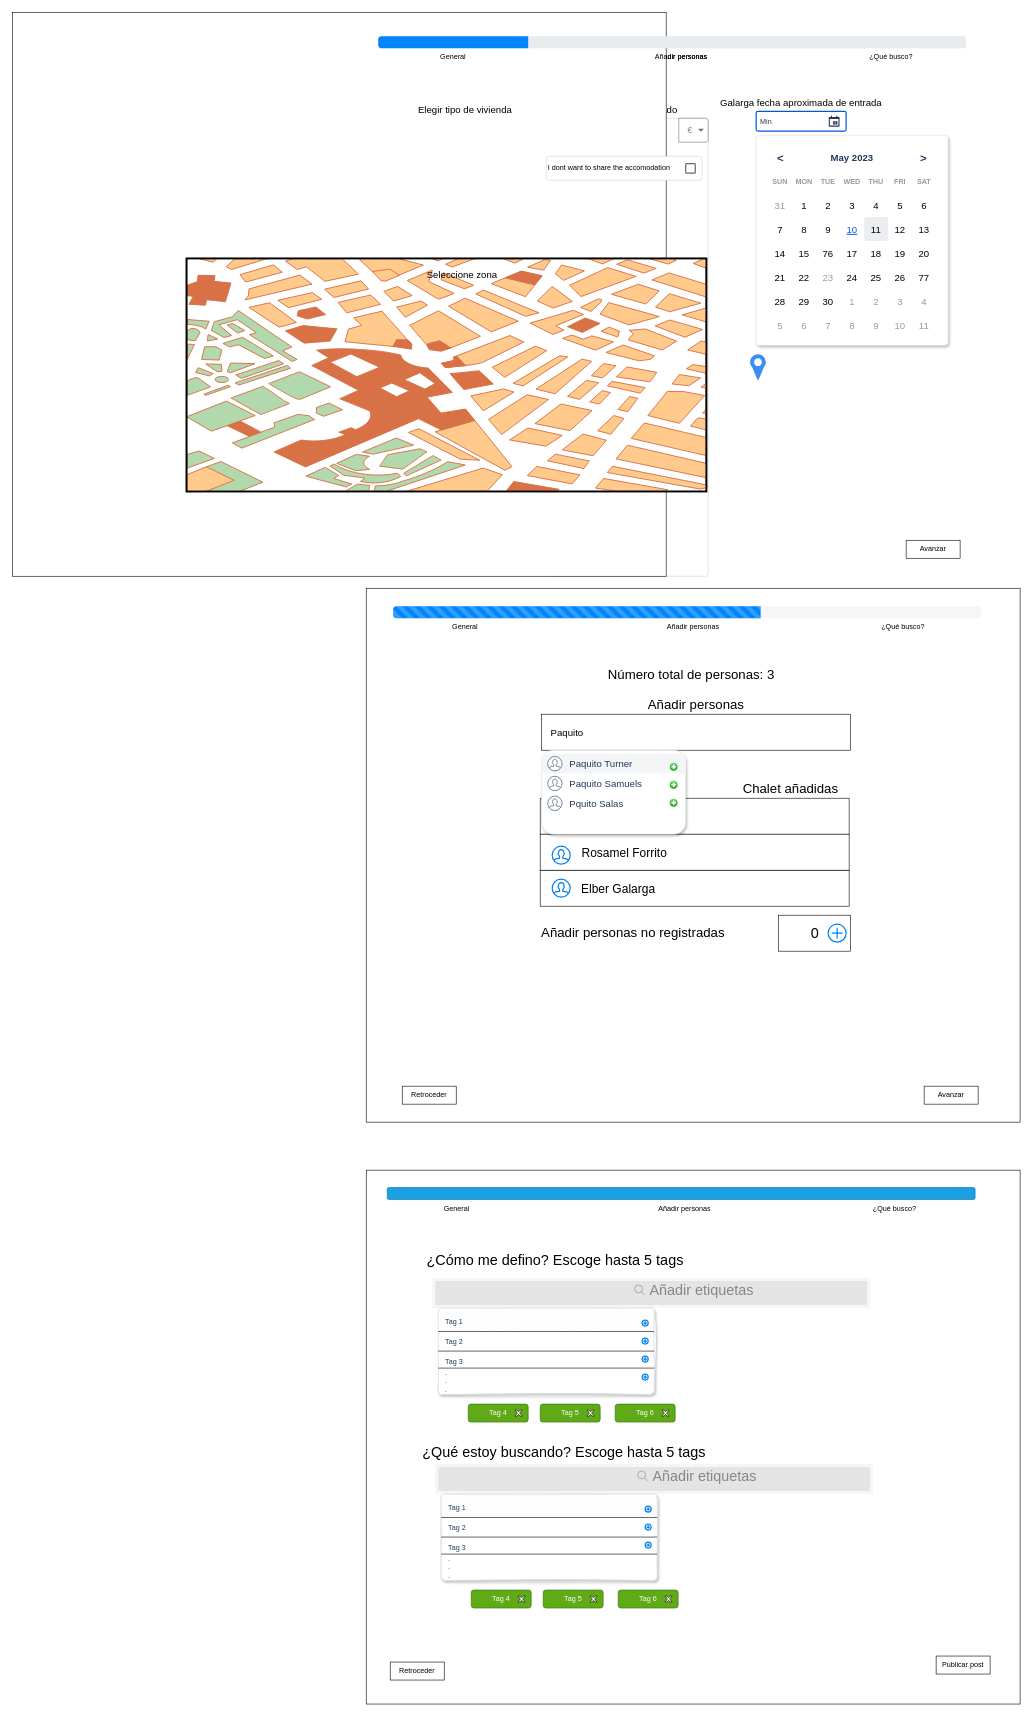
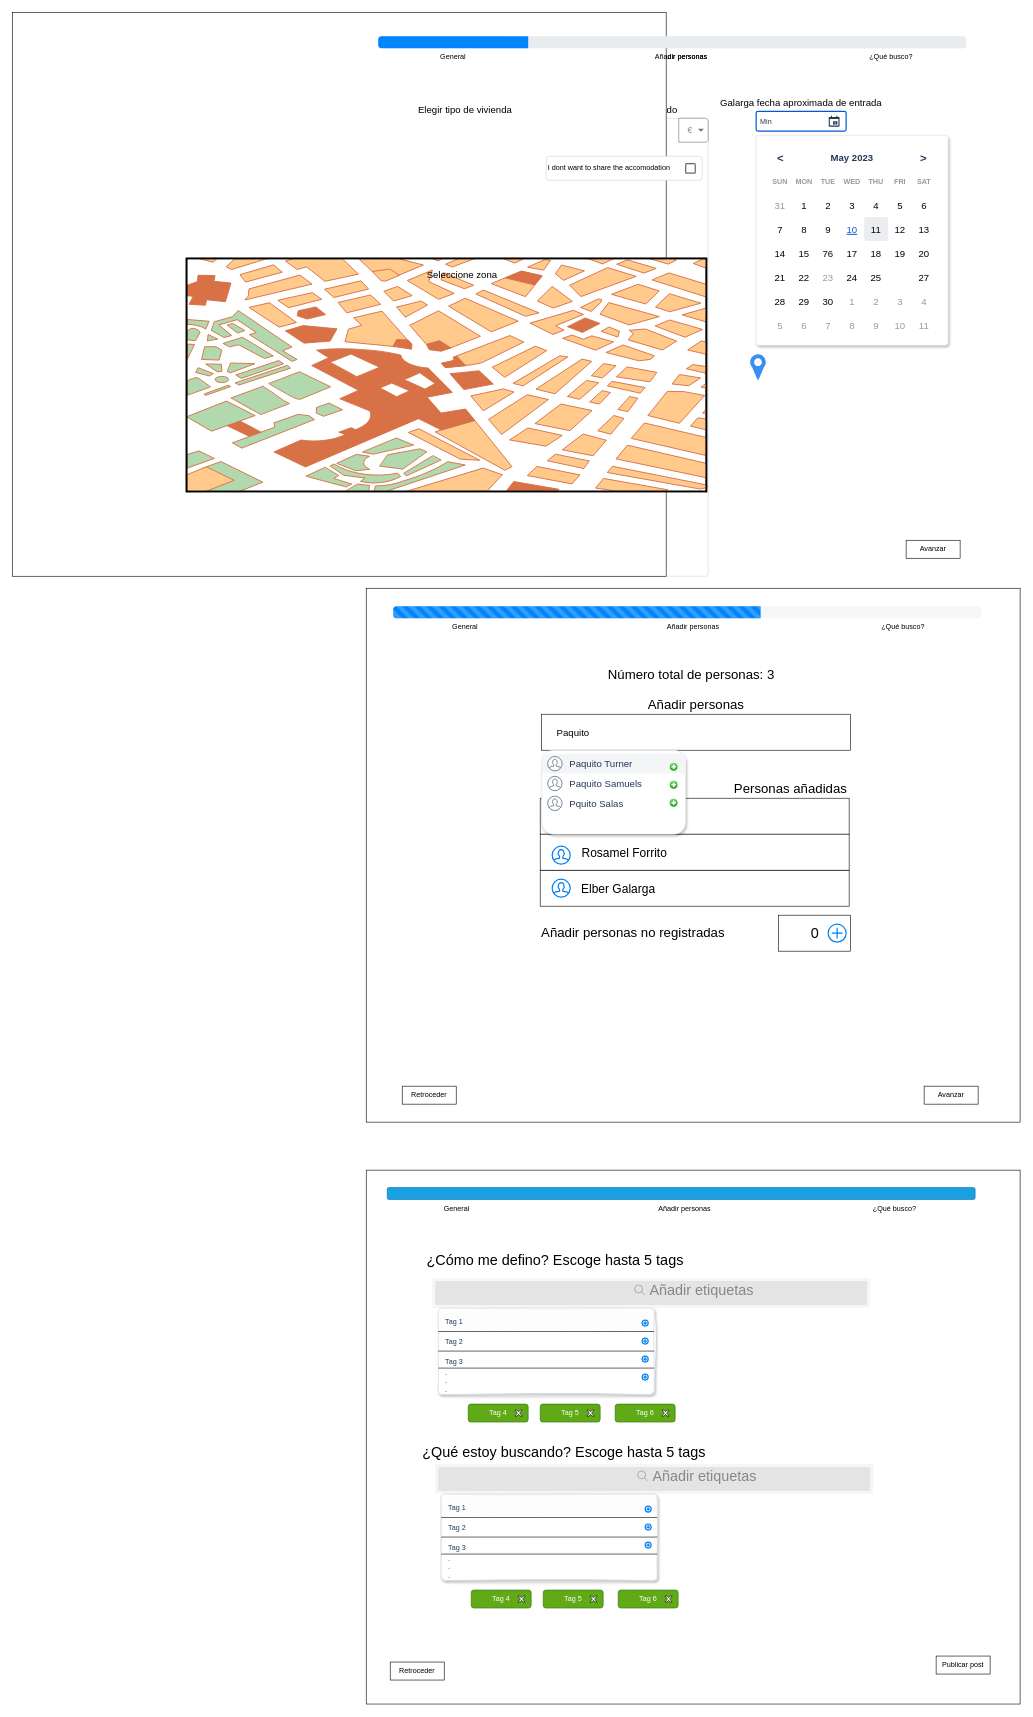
(900, 277) -> none
(924, 278) -> (924, 278)
(567, 732) -> (573, 732)
(791, 789) -> (791, 789)
